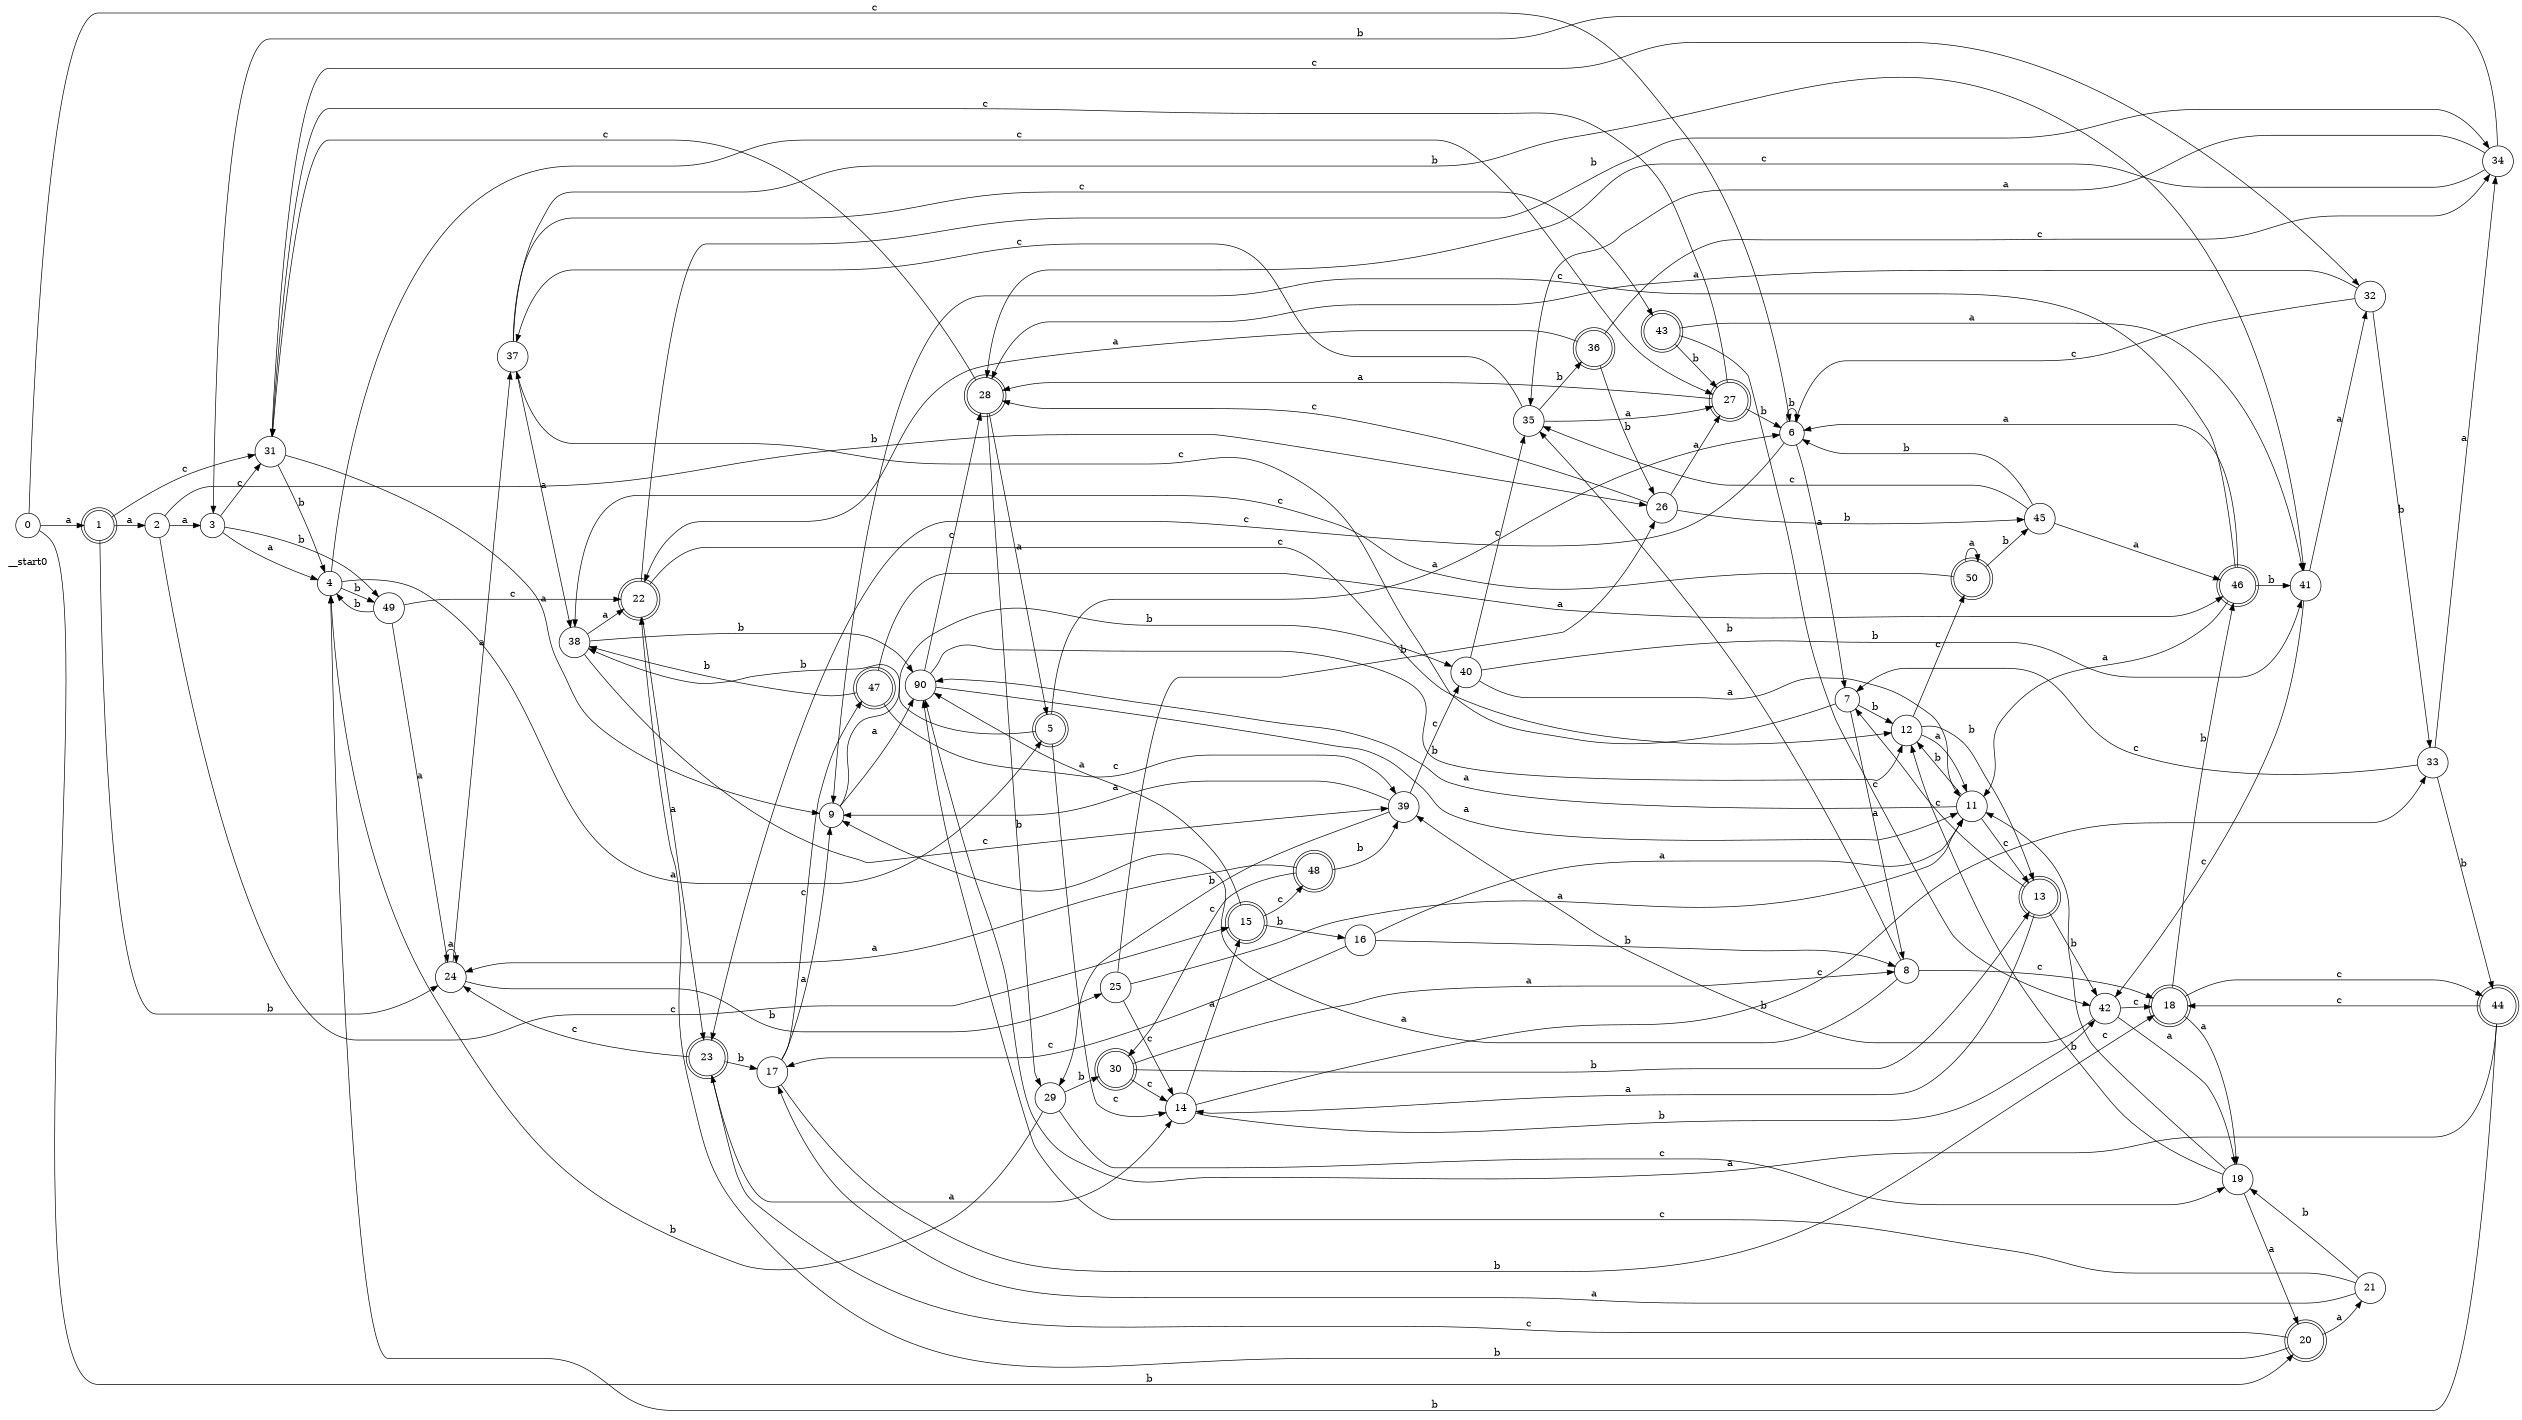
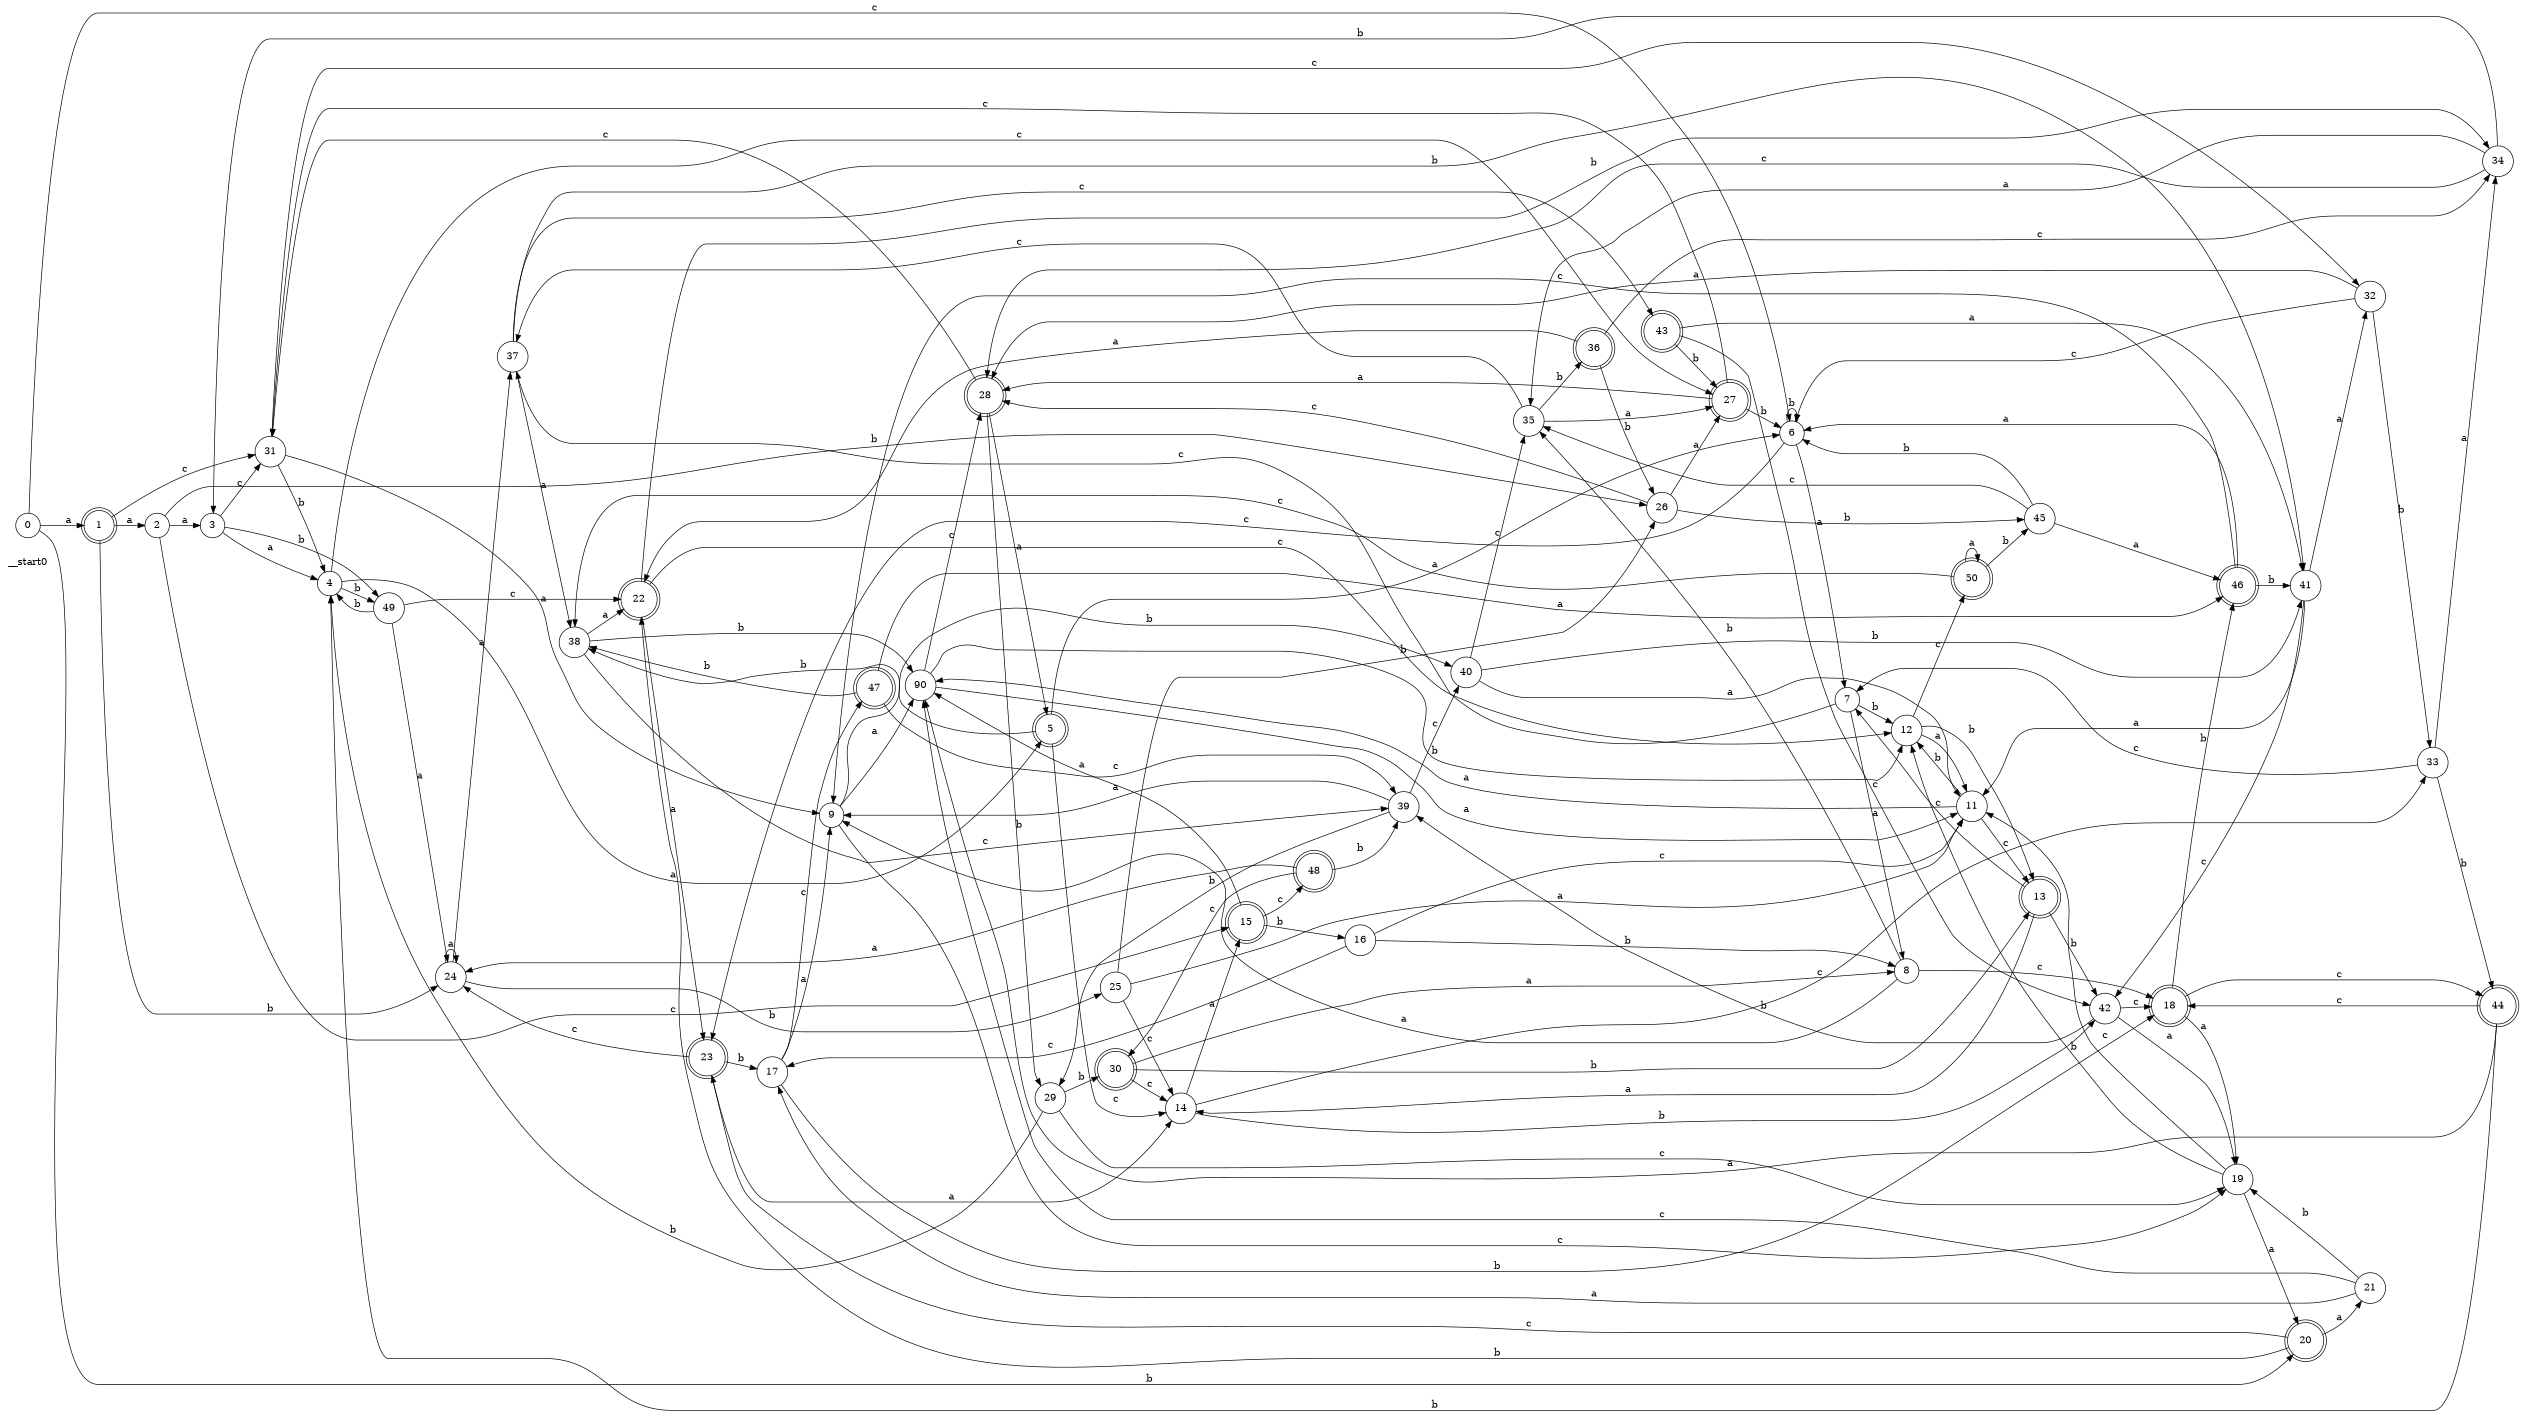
(2080, 670) -> (2175, 728)
(1662, 856) -> (1662, 856)
none -> (1414, 1246)
